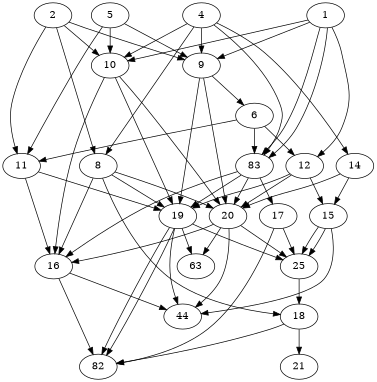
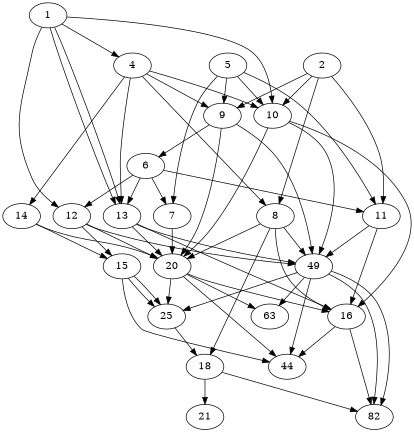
(267, 39) -> (87, 39)
(254, 166) -> (122, 216)
none -> (172, 216)
(178, 216) -> (314, 266)
(278, 216) -> none
